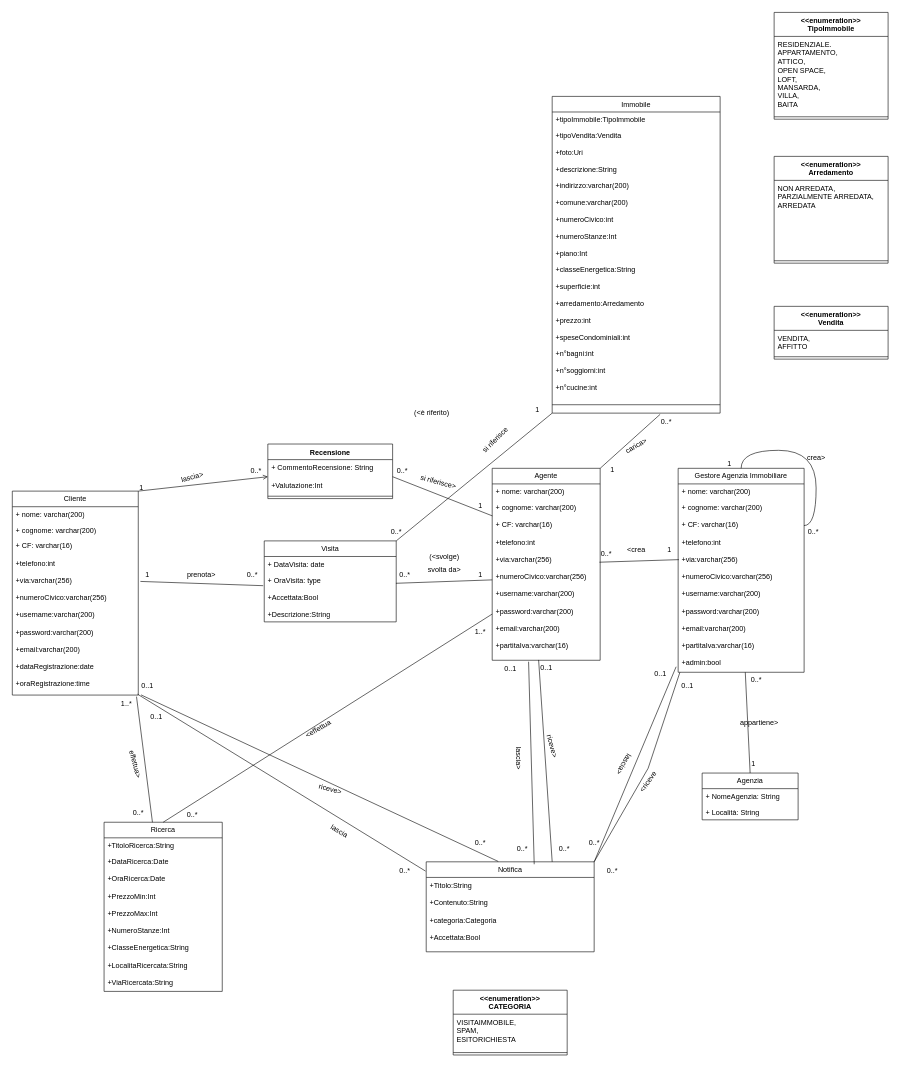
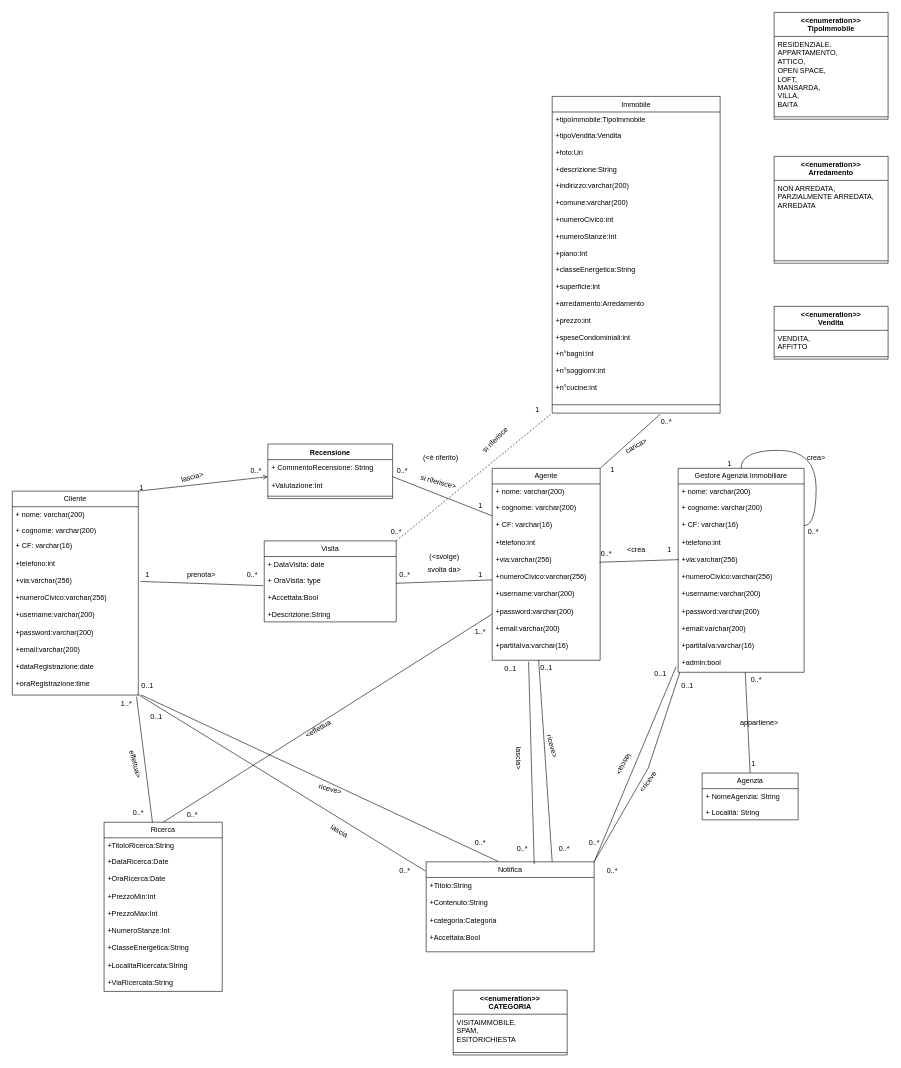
(432, 413) -> (441, 458)
(474, 477) -> (474, 477)
